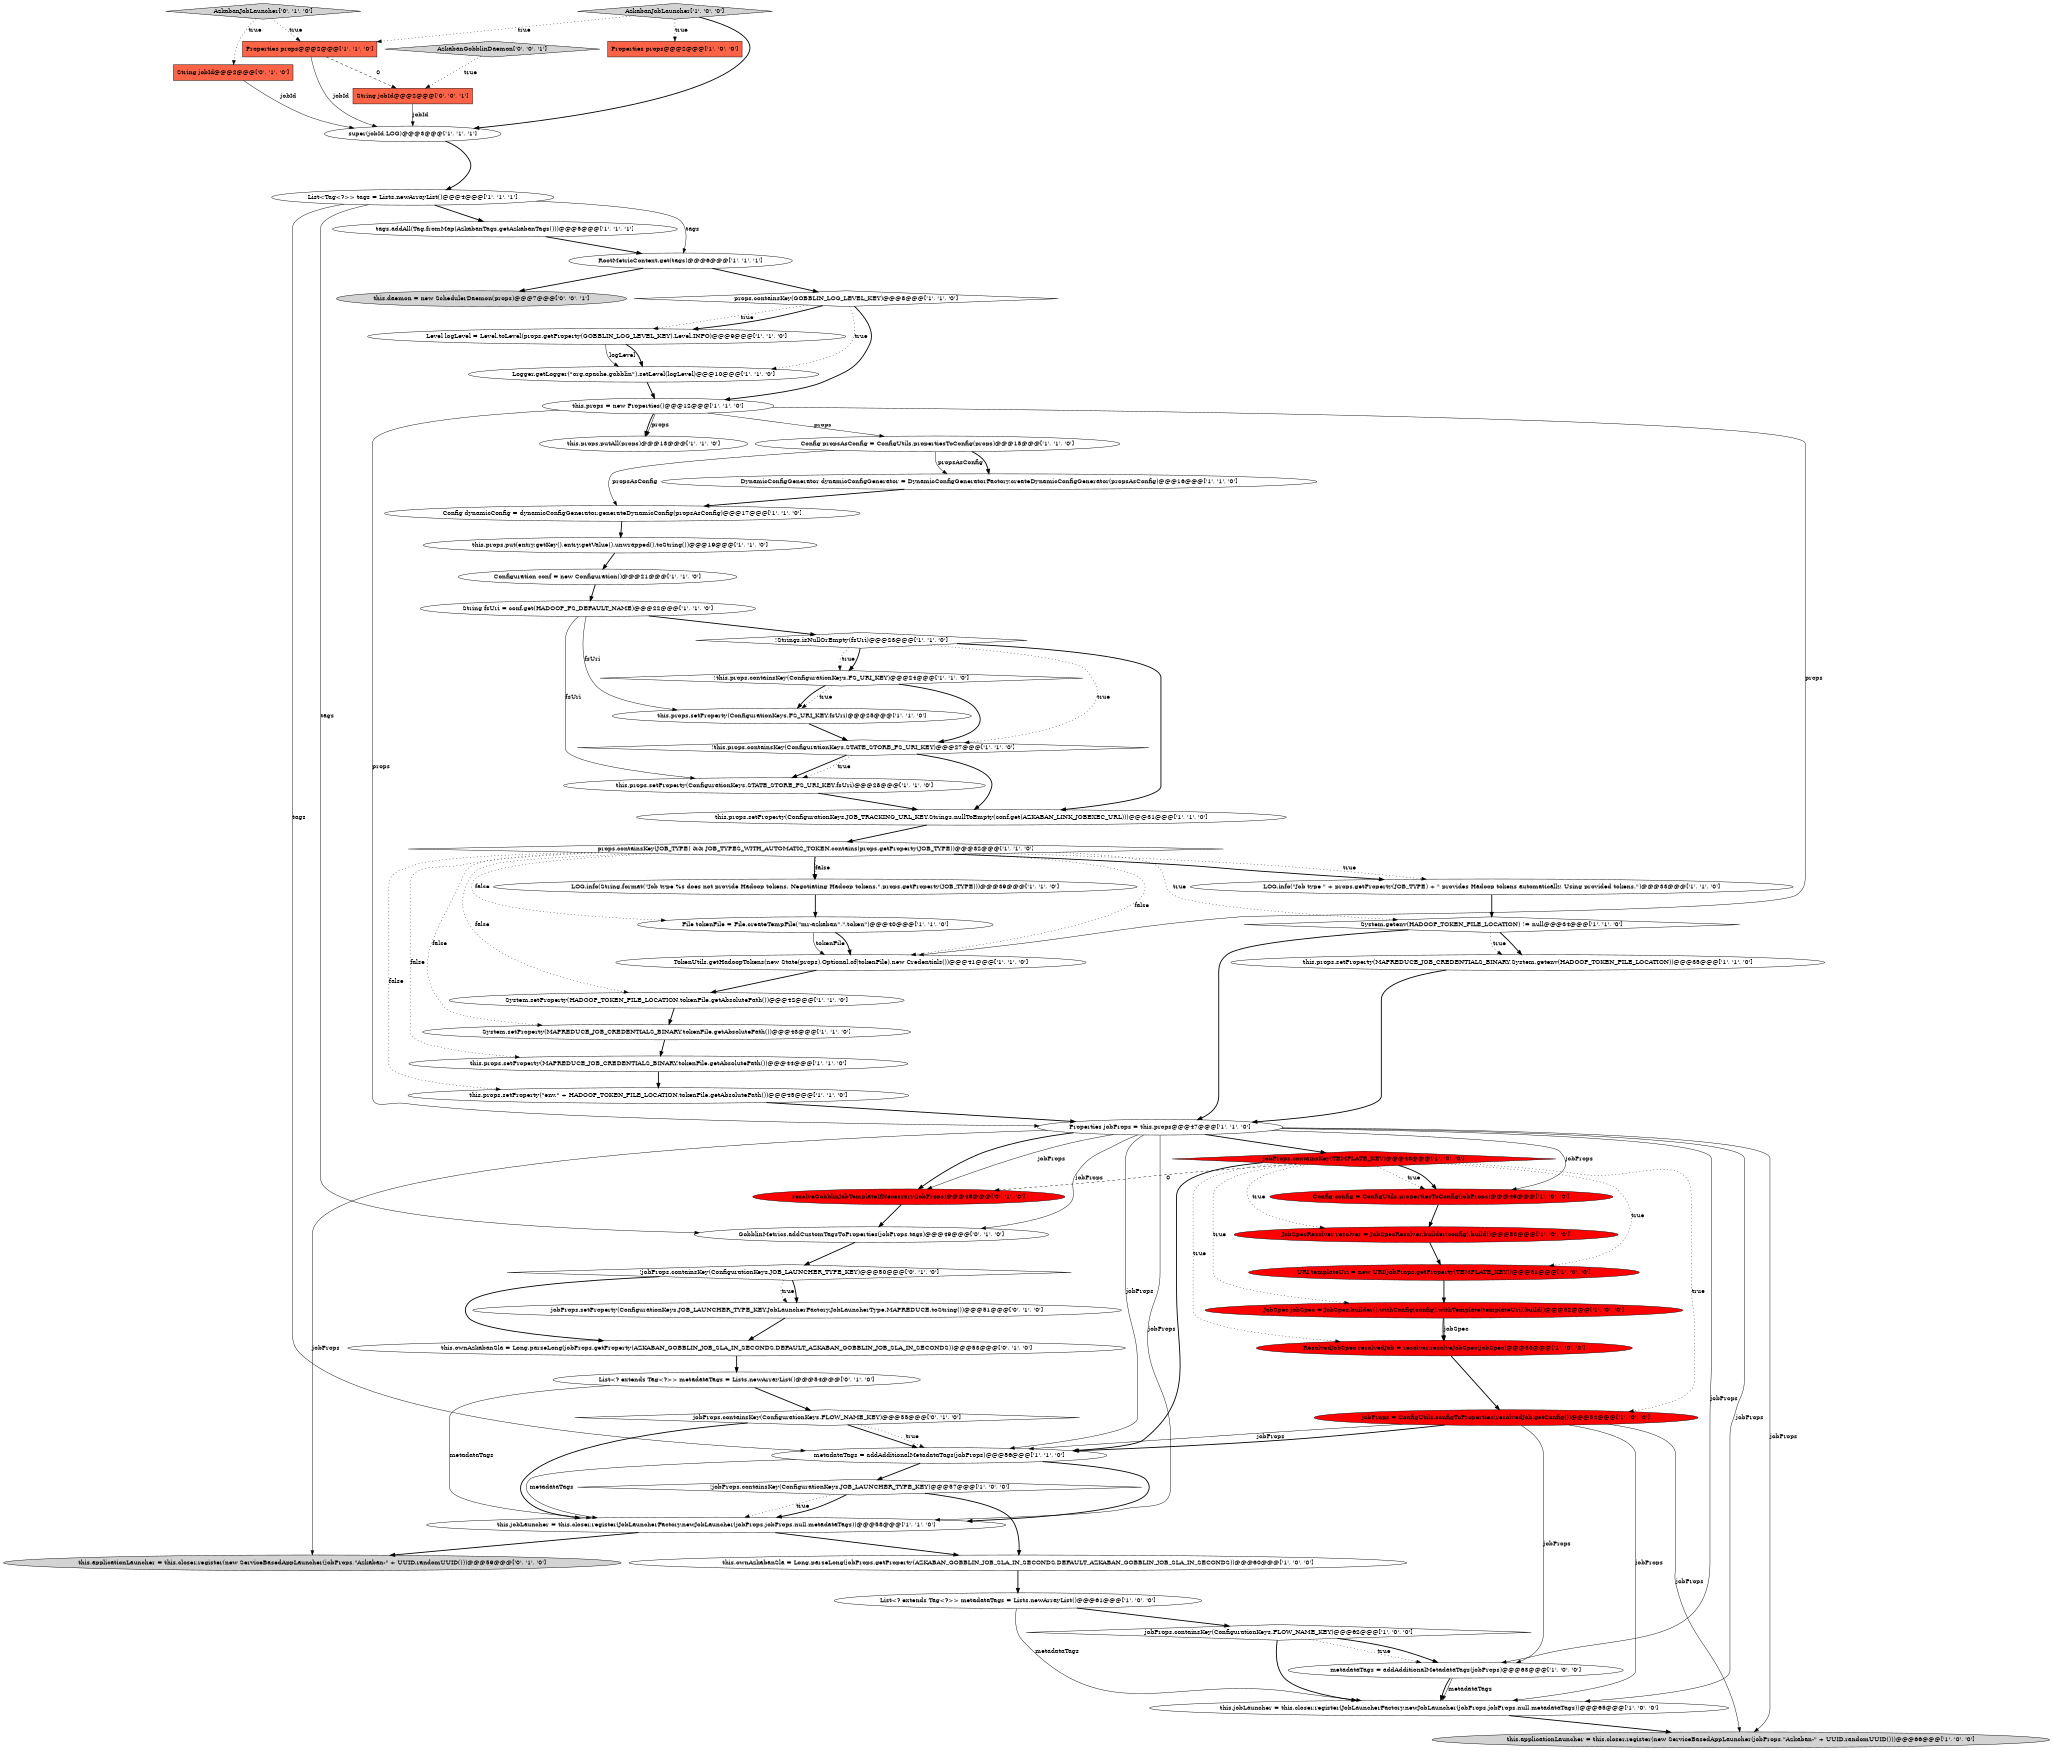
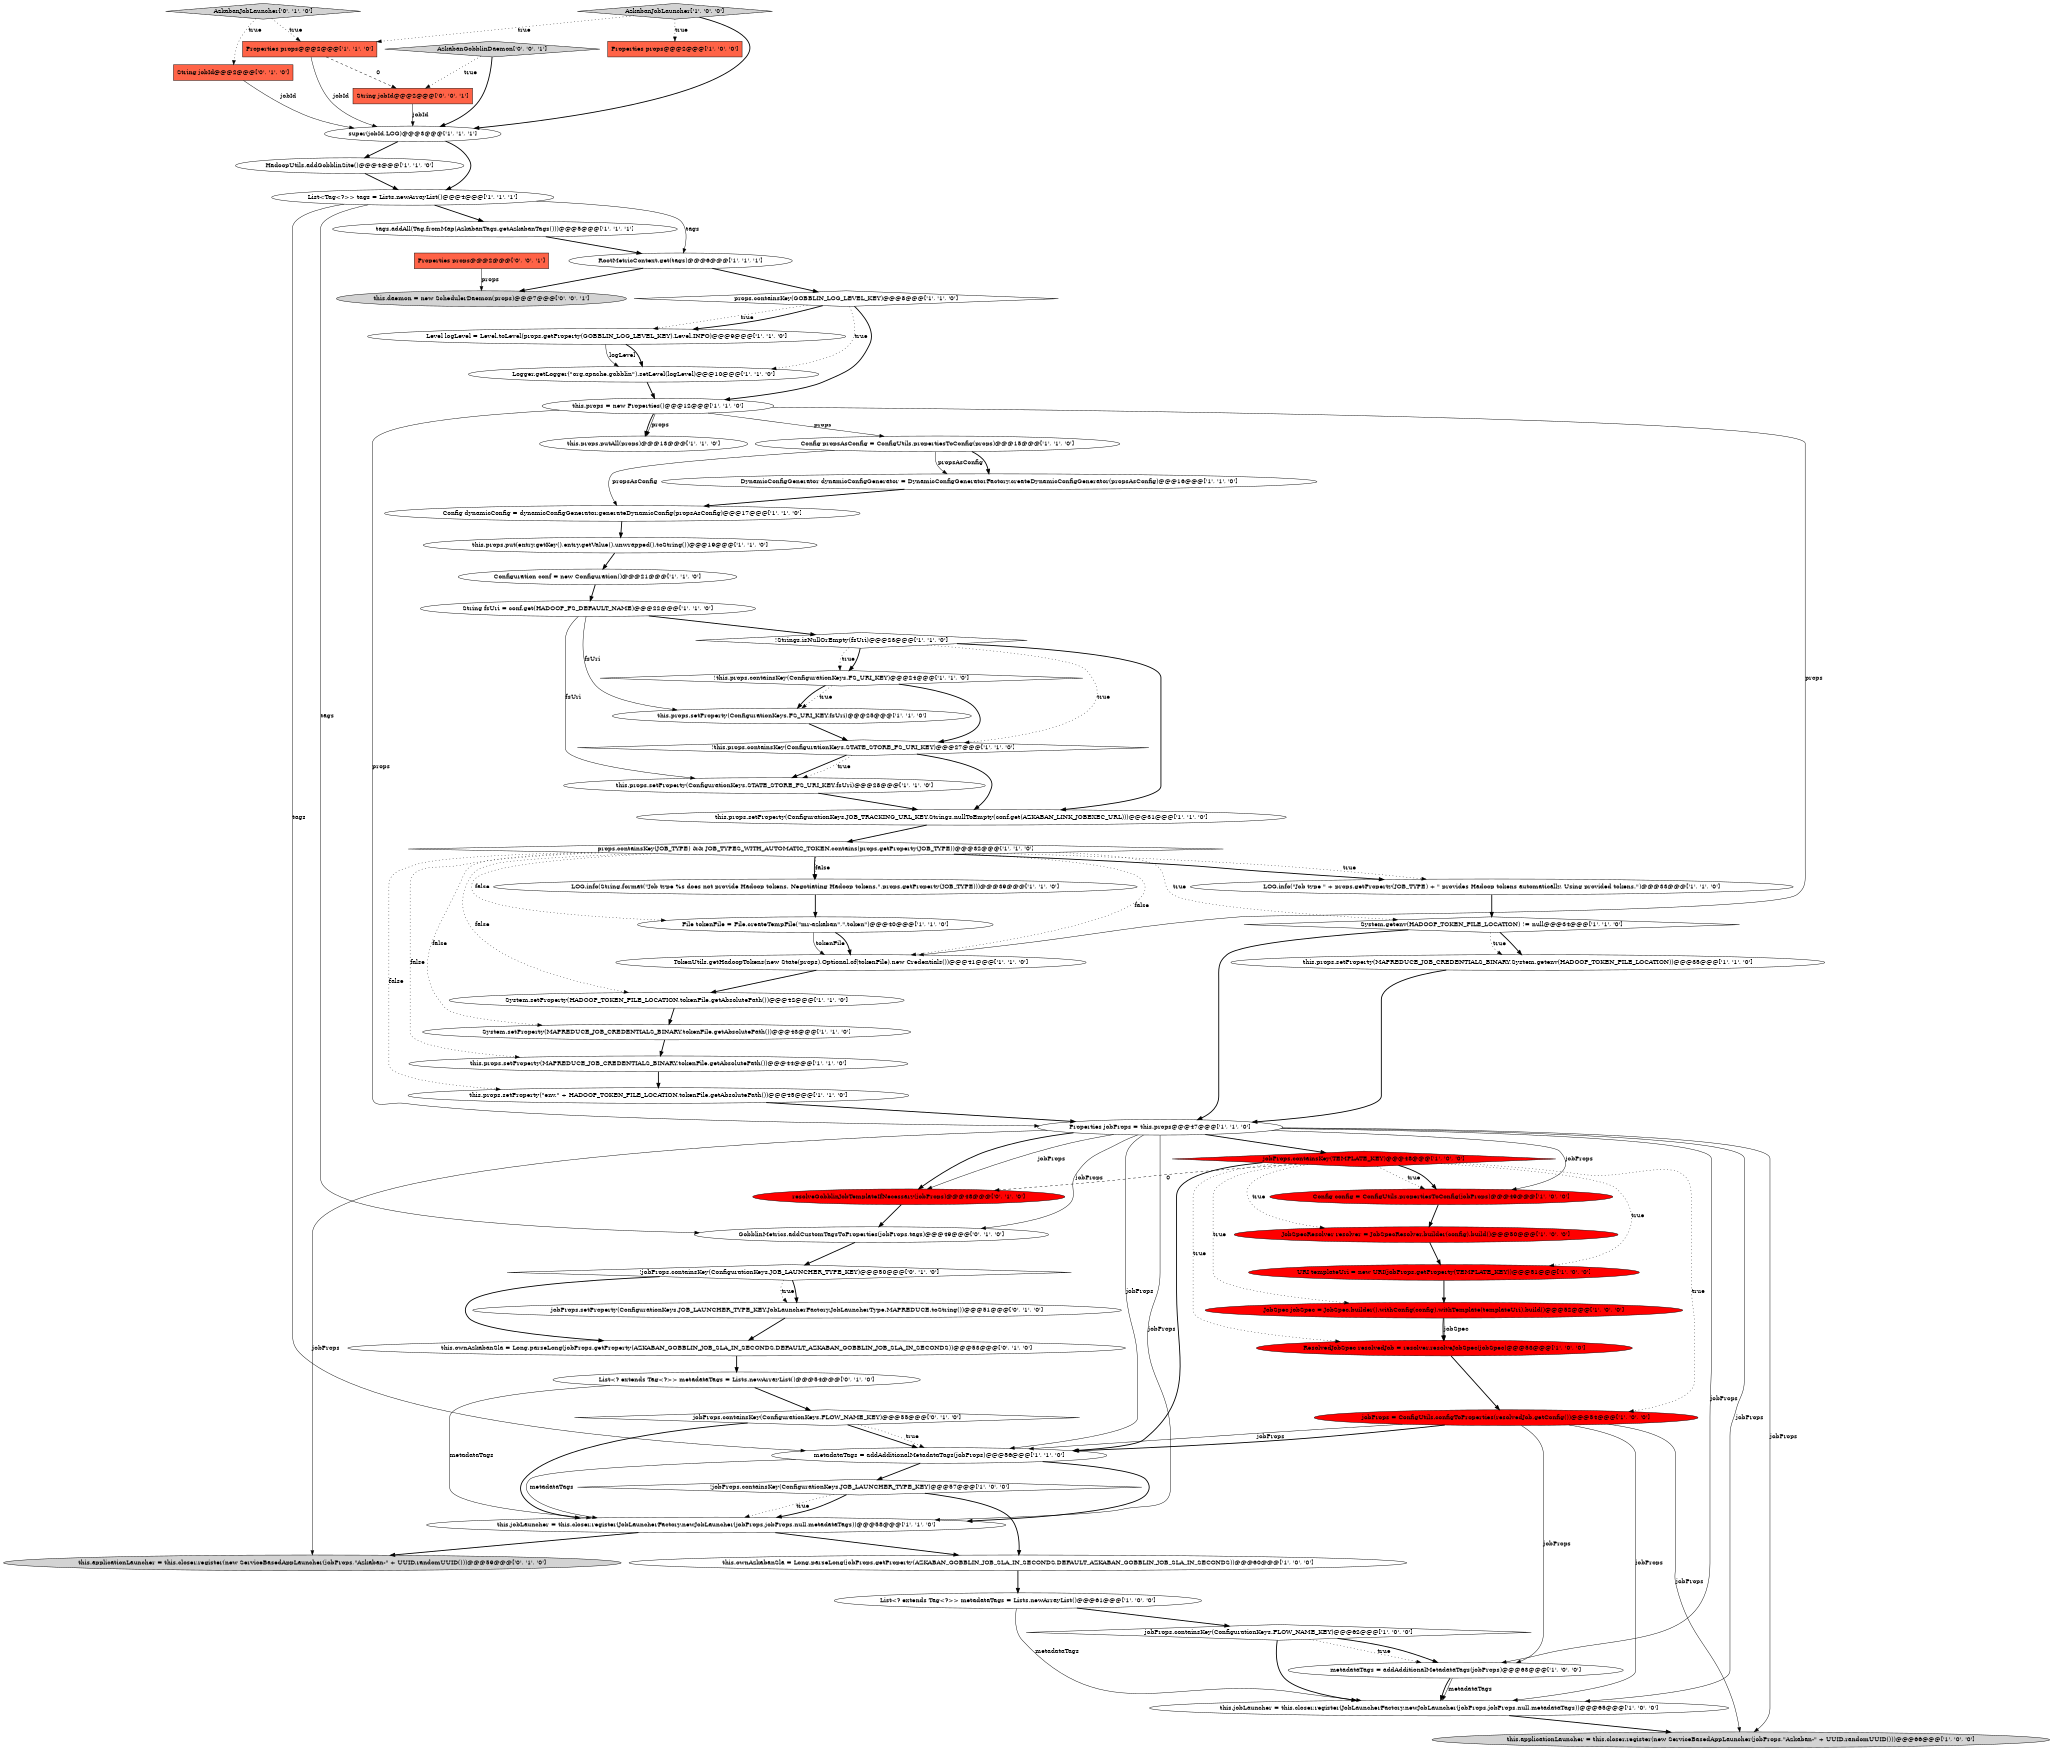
none -> (480, 99)
none -> (350, 166)
none -> (481, 261)
